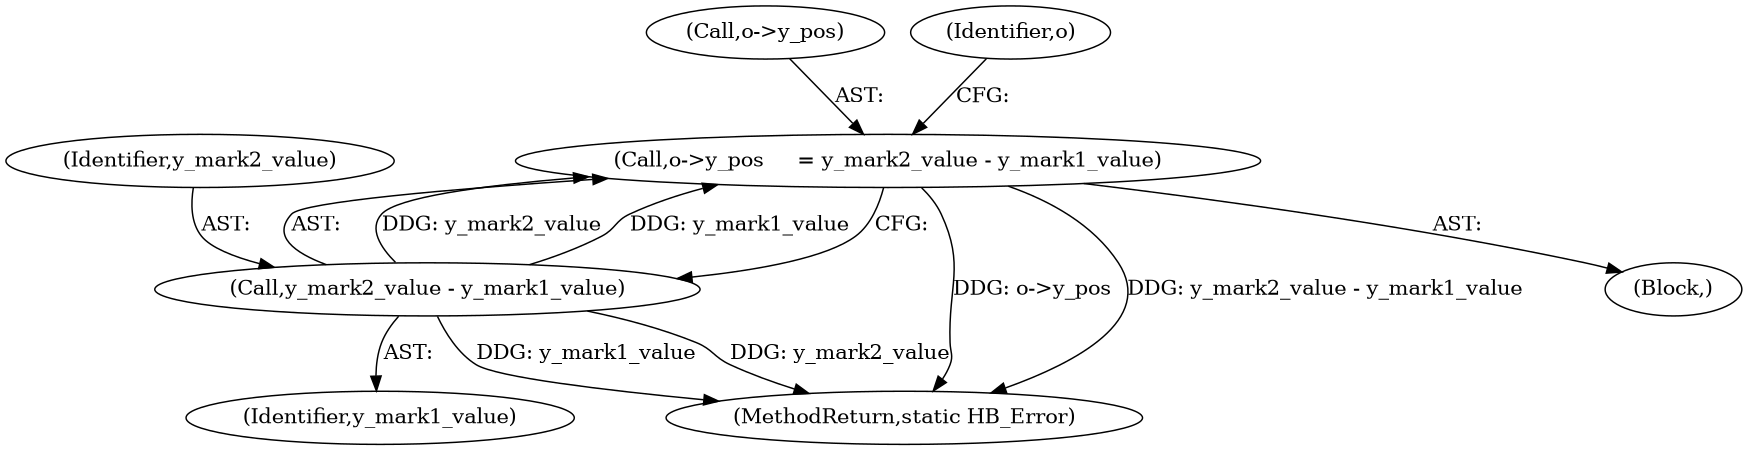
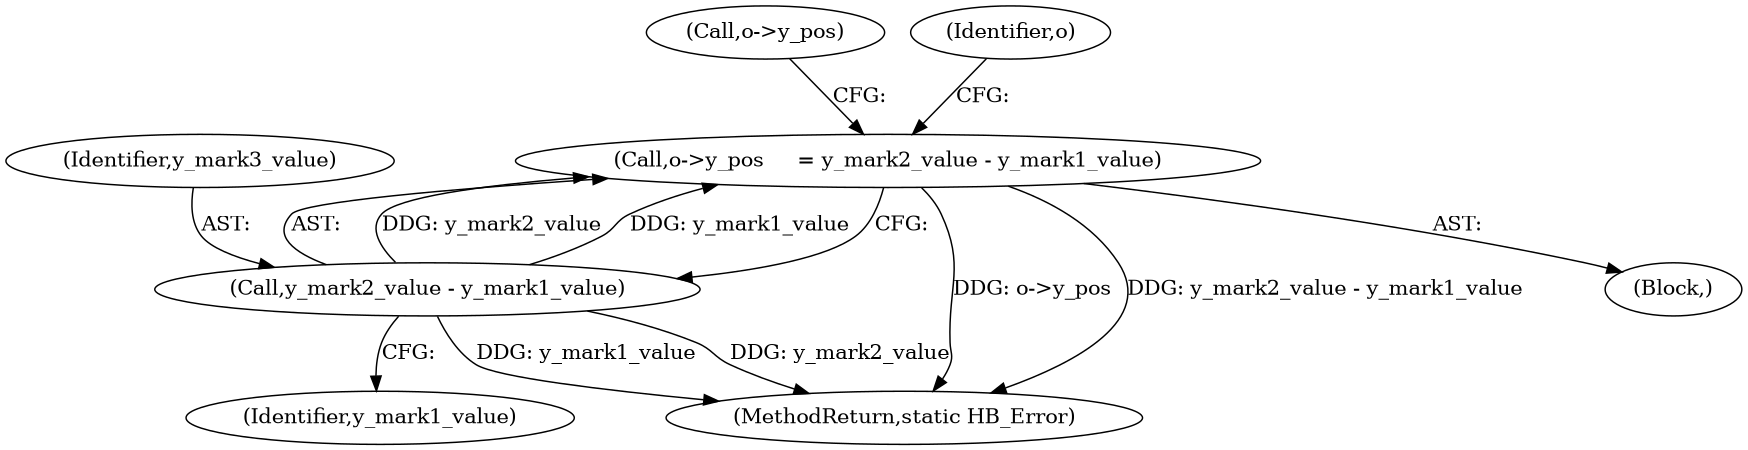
(863, 97) -> (863, 97)
(200, 161) -> (200, 161)
(412, 354) -> (412, 354)
